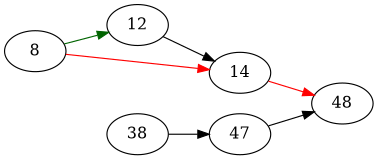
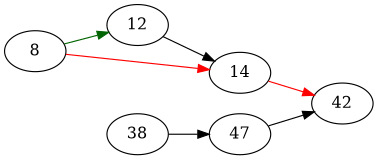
(342, 104) -> (342, 104)
